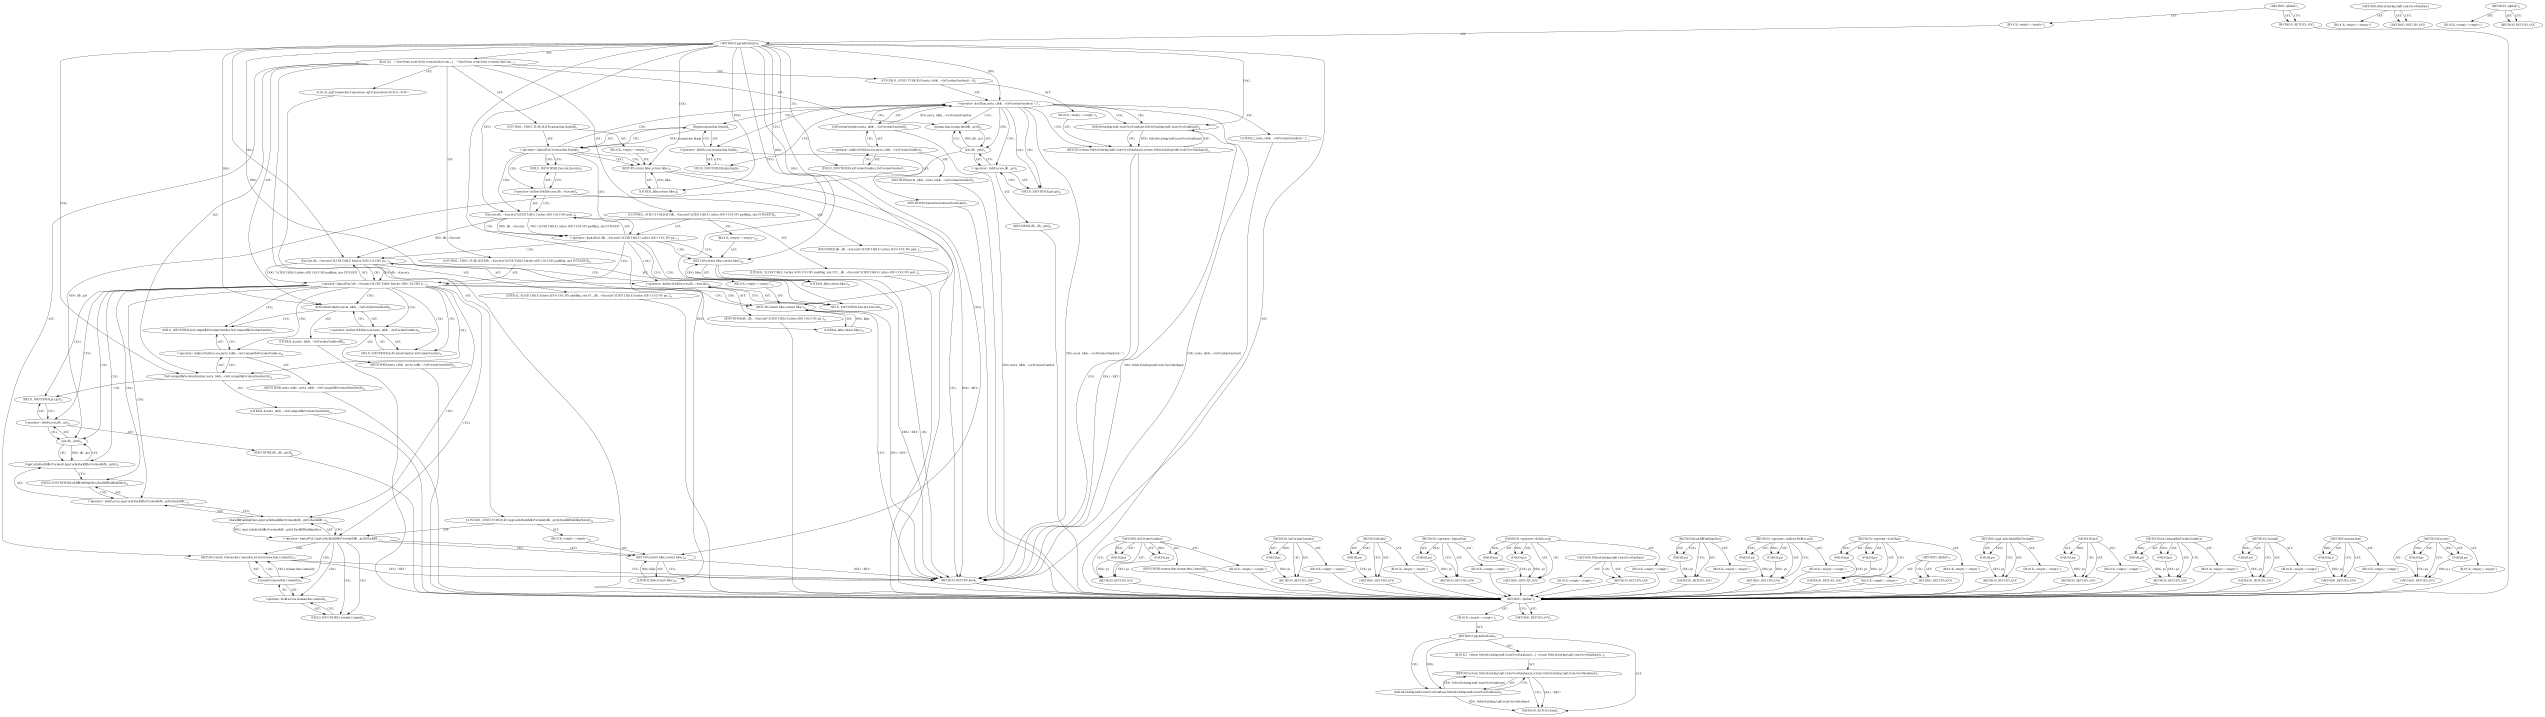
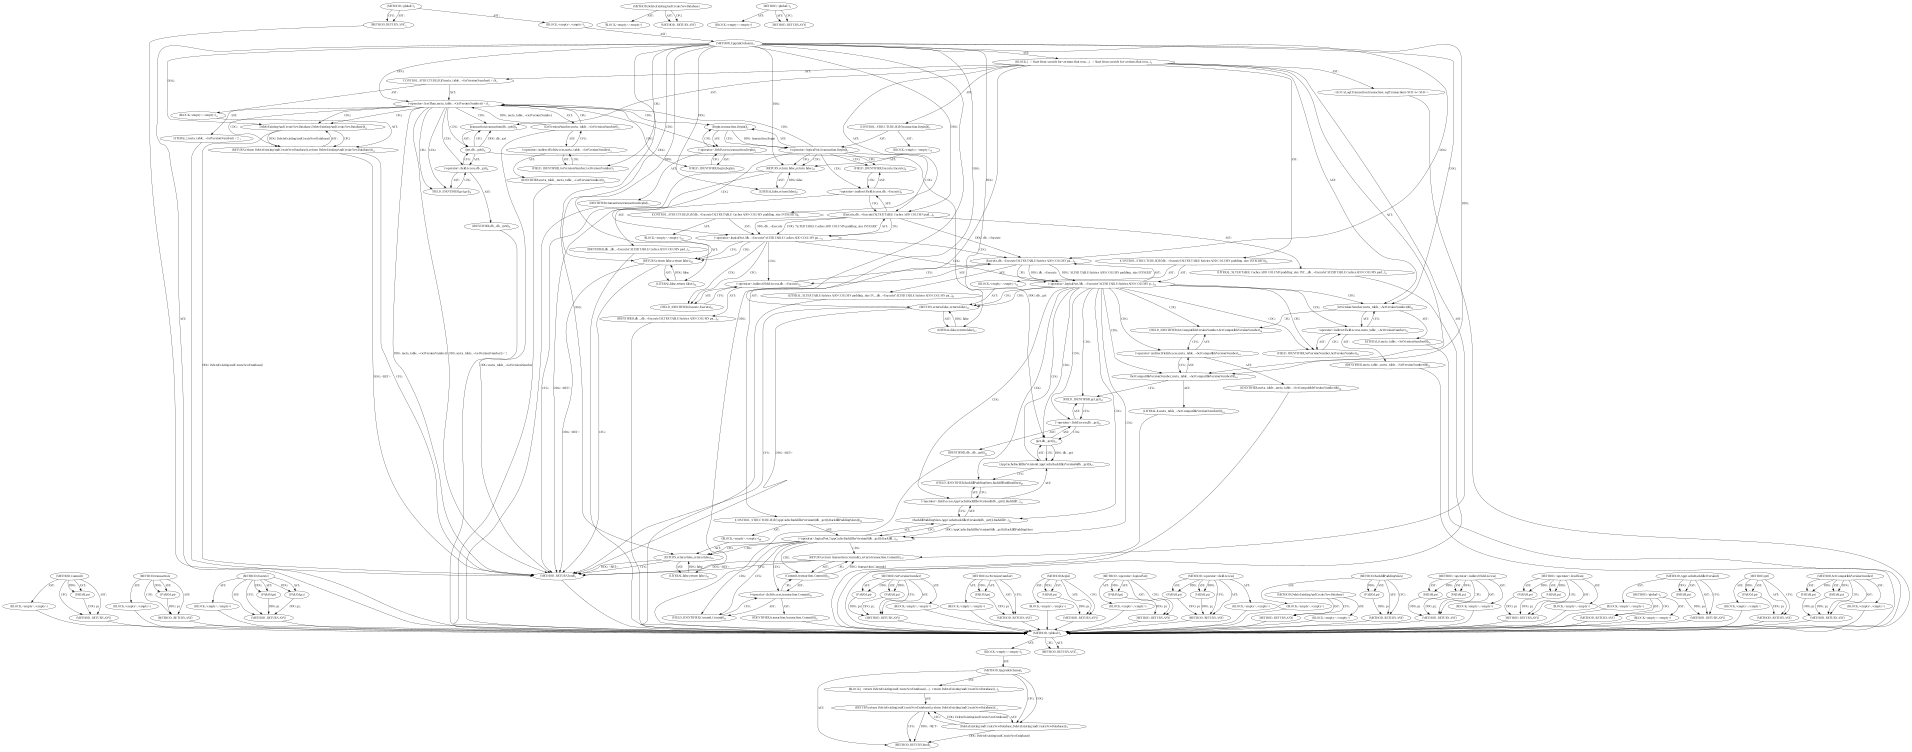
(127, 483) -> (1022, 483)
(1173, 549) -> (783, 605)
